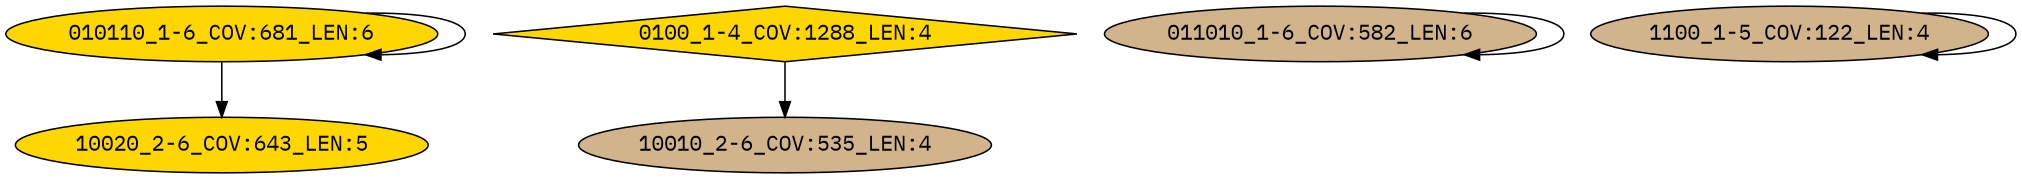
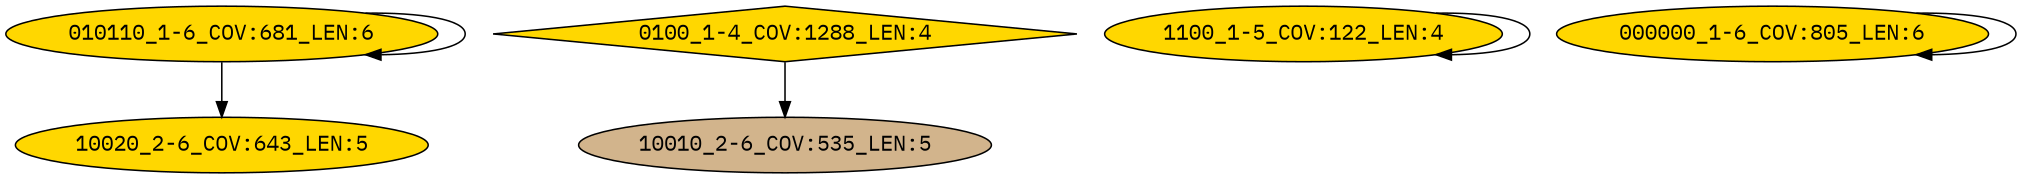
(1320, 34) -> none
none -> (1773, 34)
(1789, 34) -> (1303, 34)
(785, 145) -> (785, 145)
